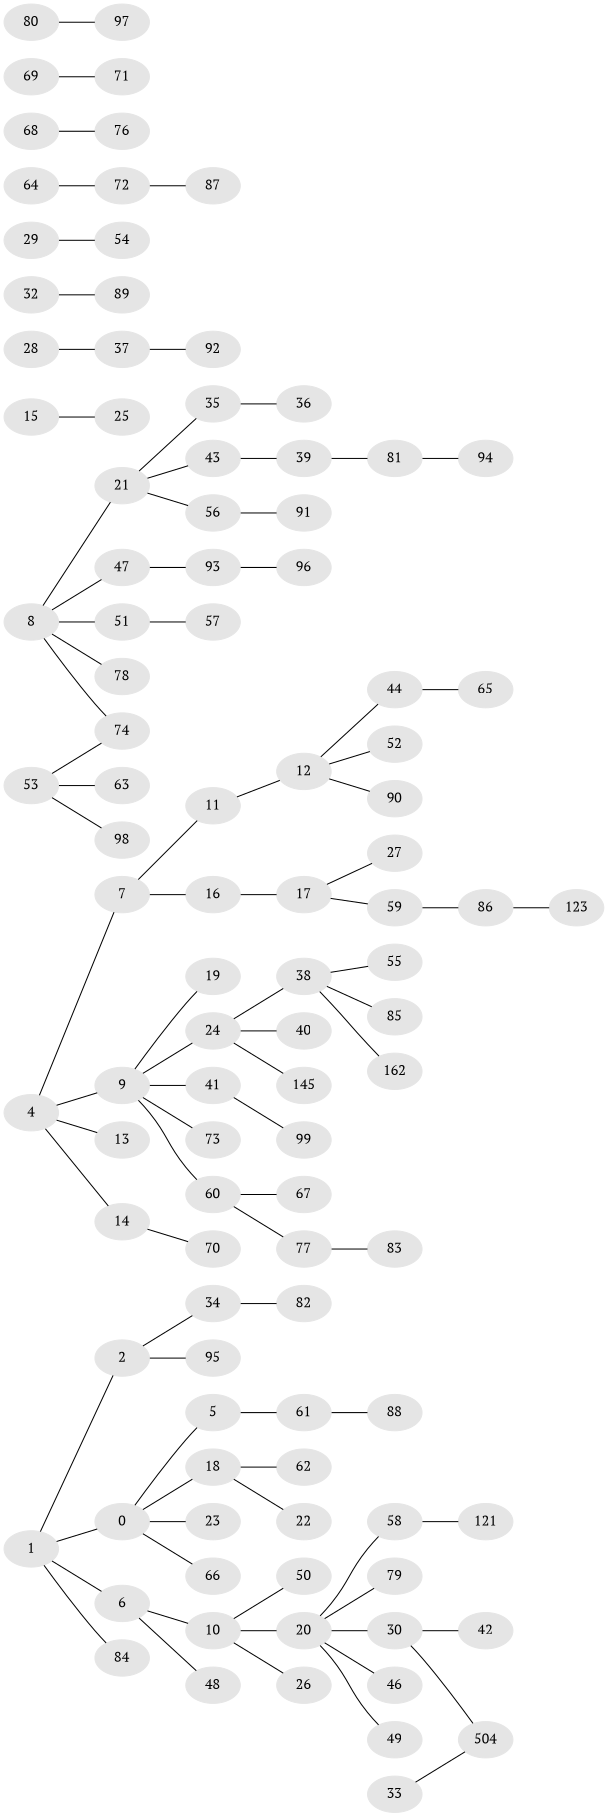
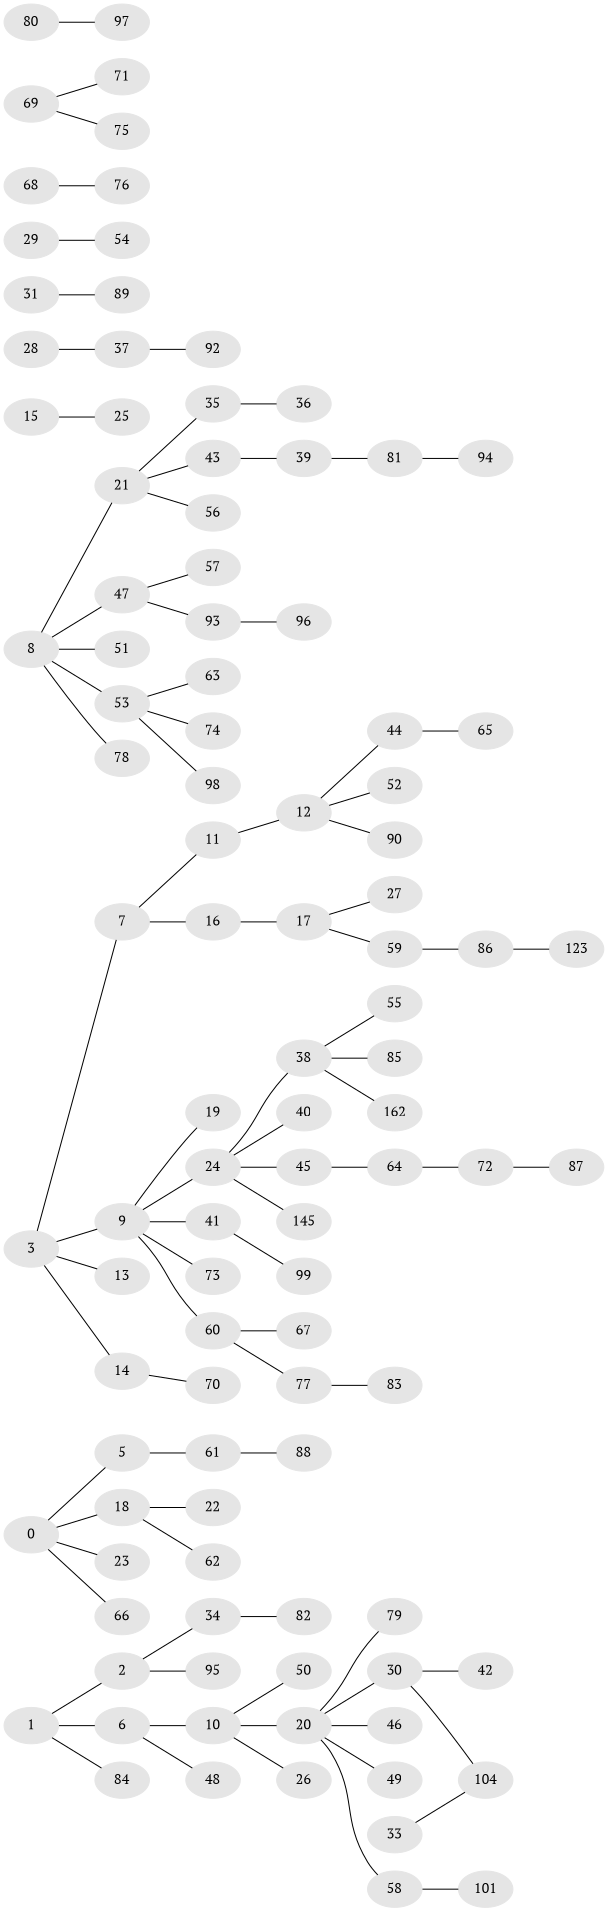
none -> (122, 131)
(31, 295) -> (31, 295)
(304, 513) -> none
(168, 622) -> (168, 581)
(74, 678) -> (77, 677)
(31, 1113) -> (31, 1249)
none -> (304, 1167)
(486, 1522) -> (486, 1889)
(77, 1535) -> none
(486, 1740) -> (486, 1780)
